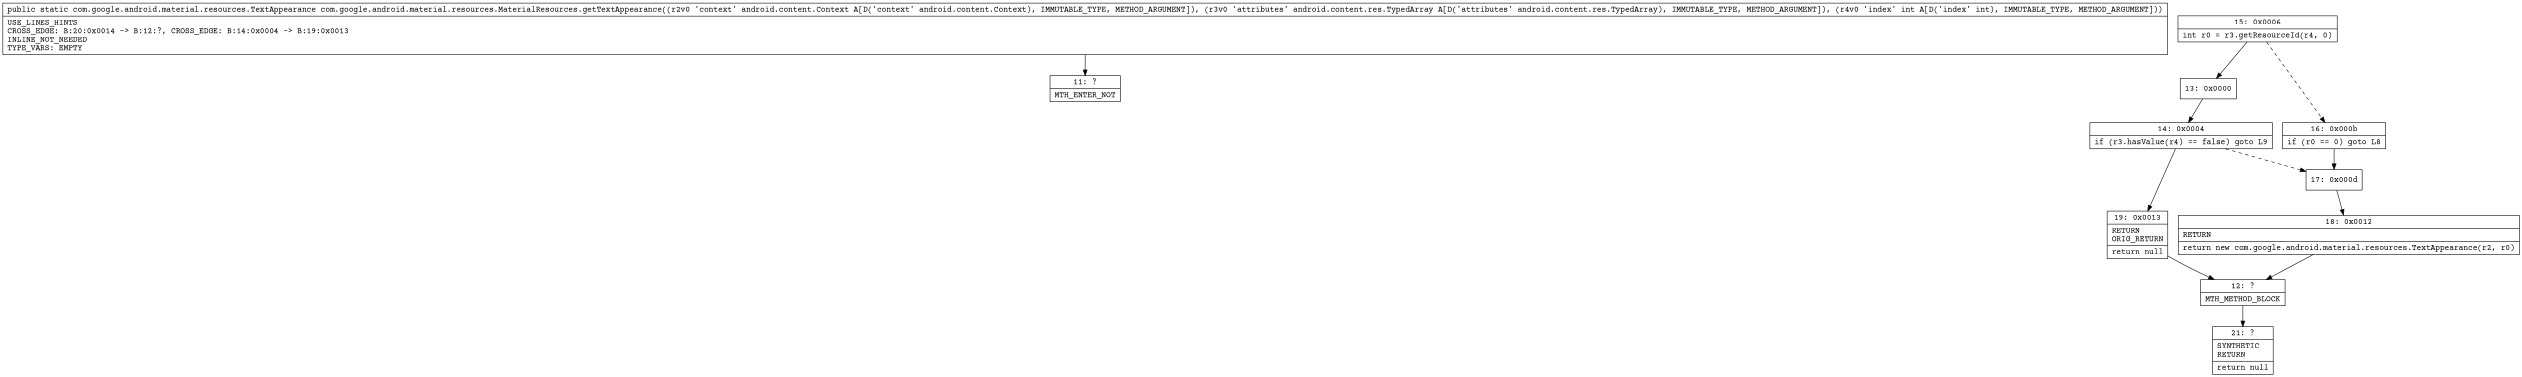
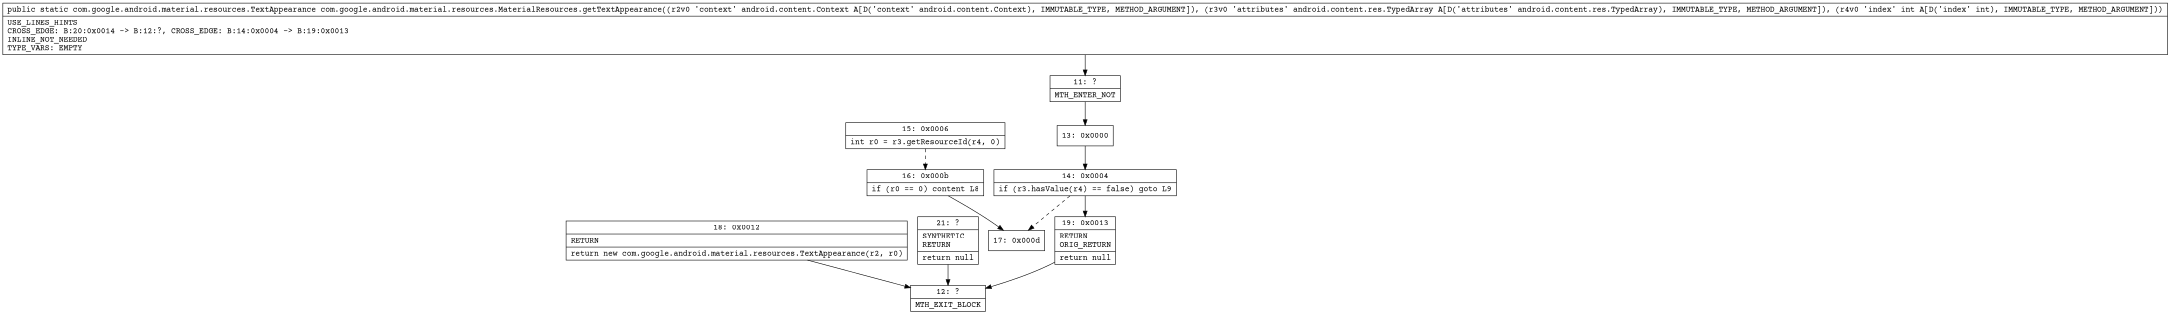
(2234, 58) -> (1085, 111)
(2334, 142) -> (925, 189)
(2339, 200) -> none
(2243, 299) -> (948, 305)
(2243, 313) -> (948, 272)
